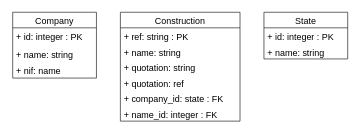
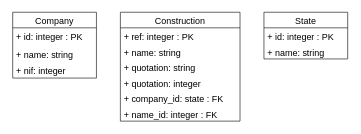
(161, 37) -> (163, 37)
(39, 71) -> (45, 71)
(159, 84) -> (168, 84)
